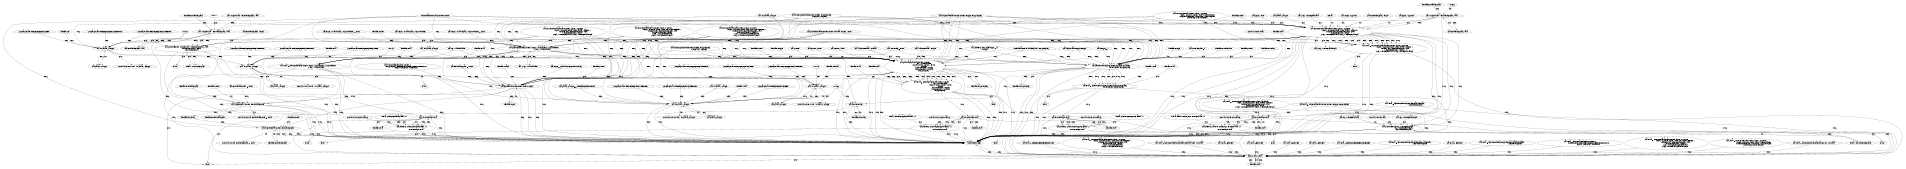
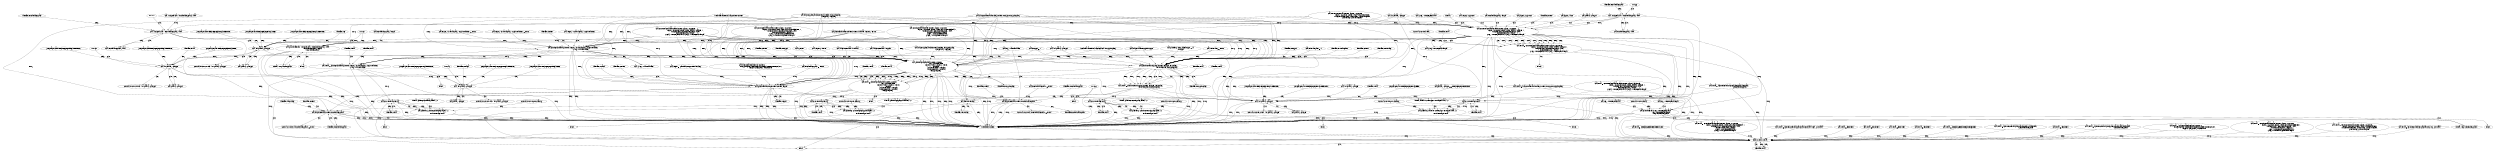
(838, 49) -> none
(218, 111) -> (672, 106)
